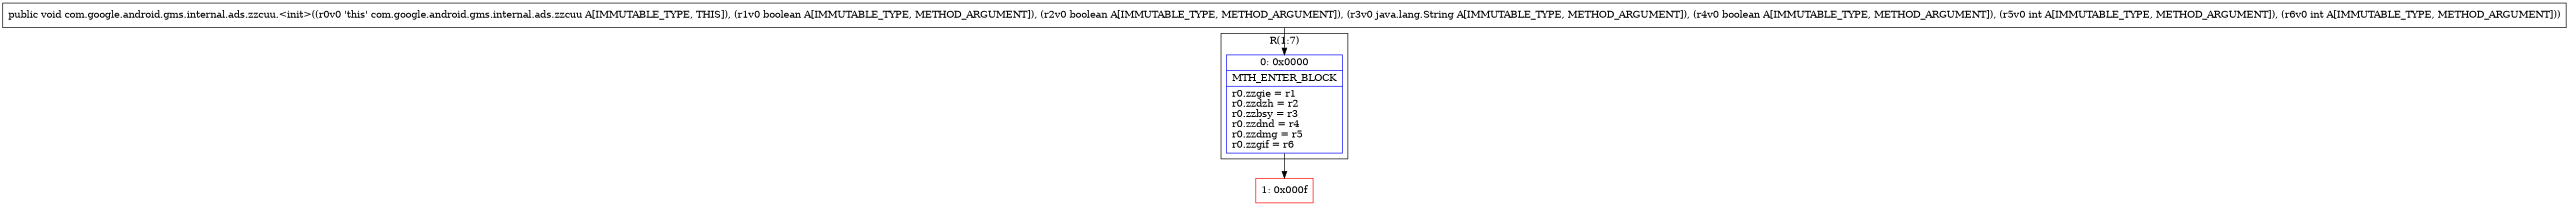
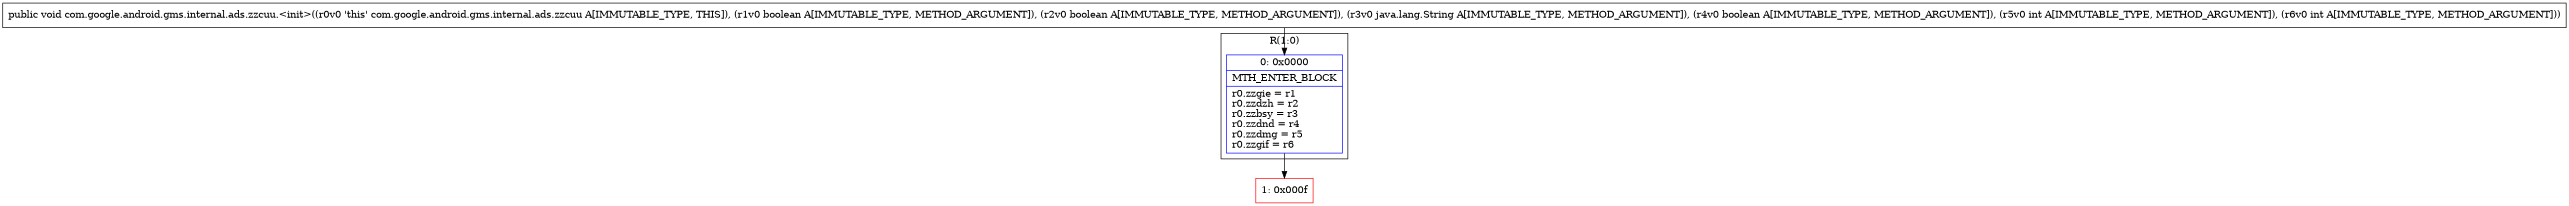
(1284, 41) -> (1284, 41)
